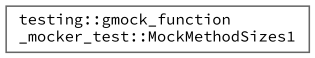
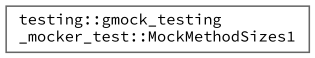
(158, 29) -> (158, 29)
